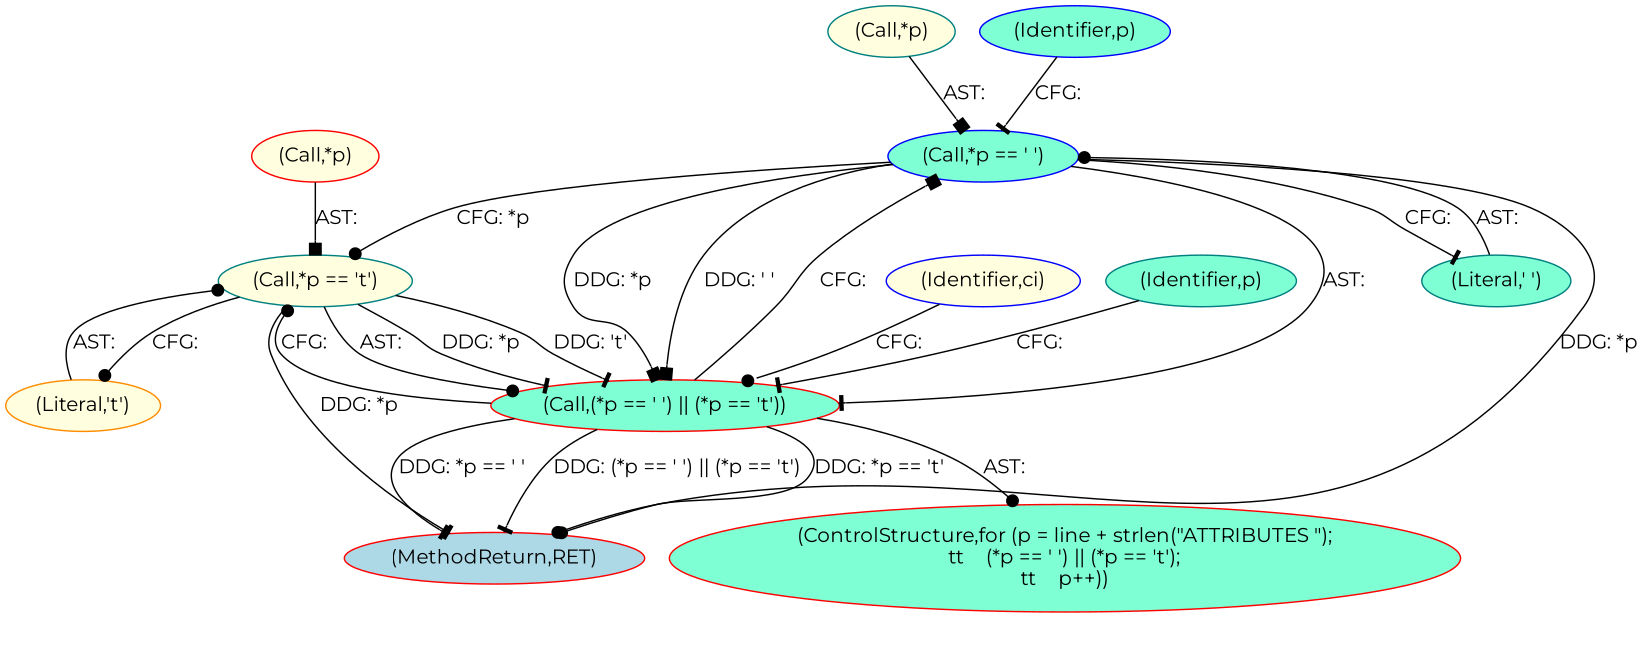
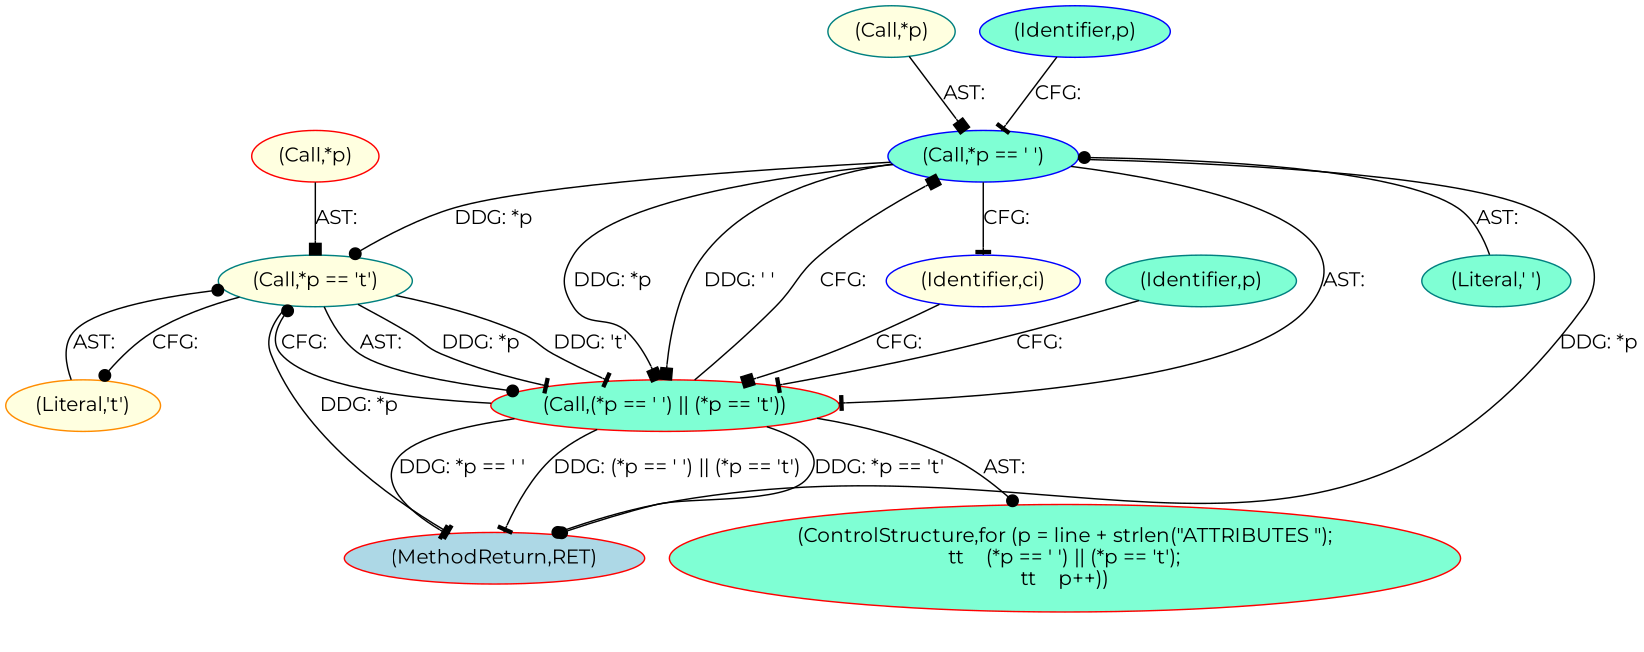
(1272, 183) -> (983, 215)
(494, 219) -> (494, 219)
(850, 345) -> (850, 345)
